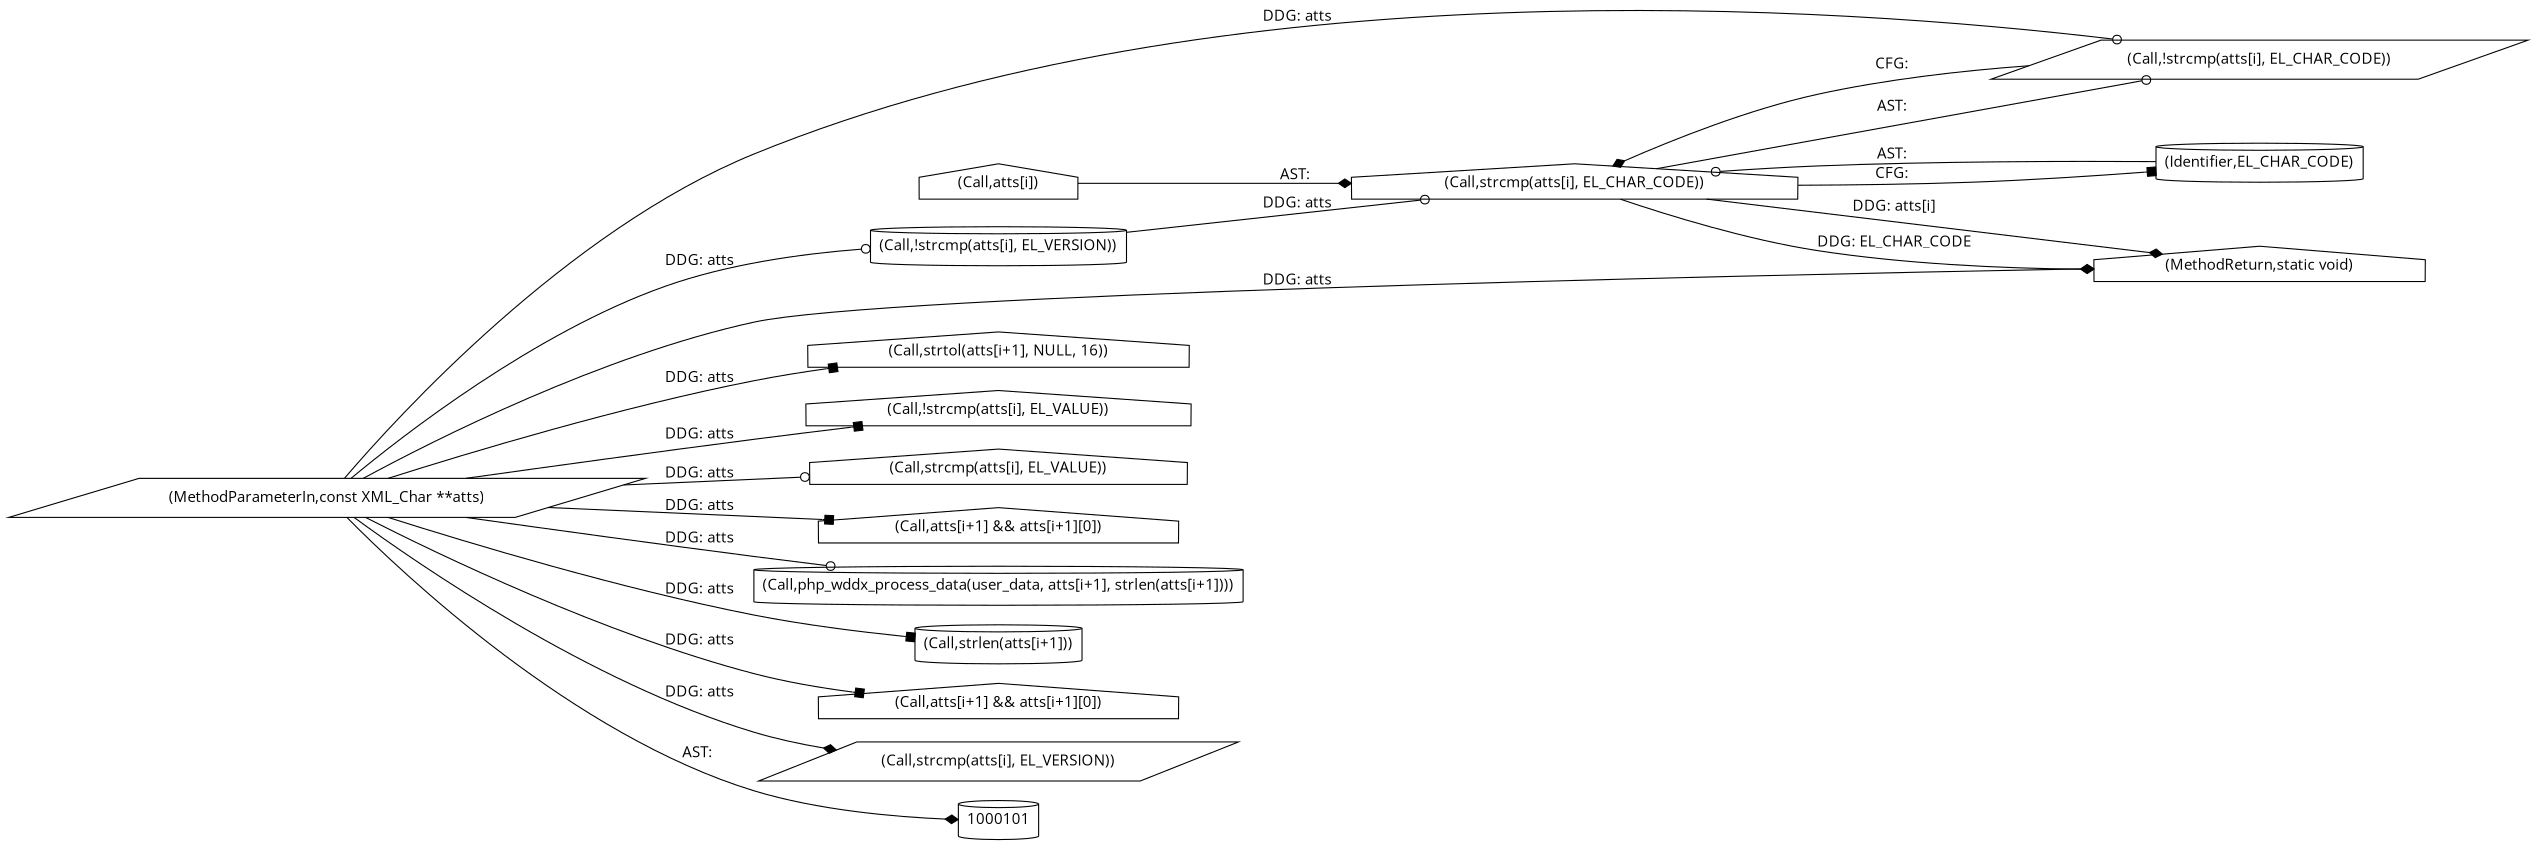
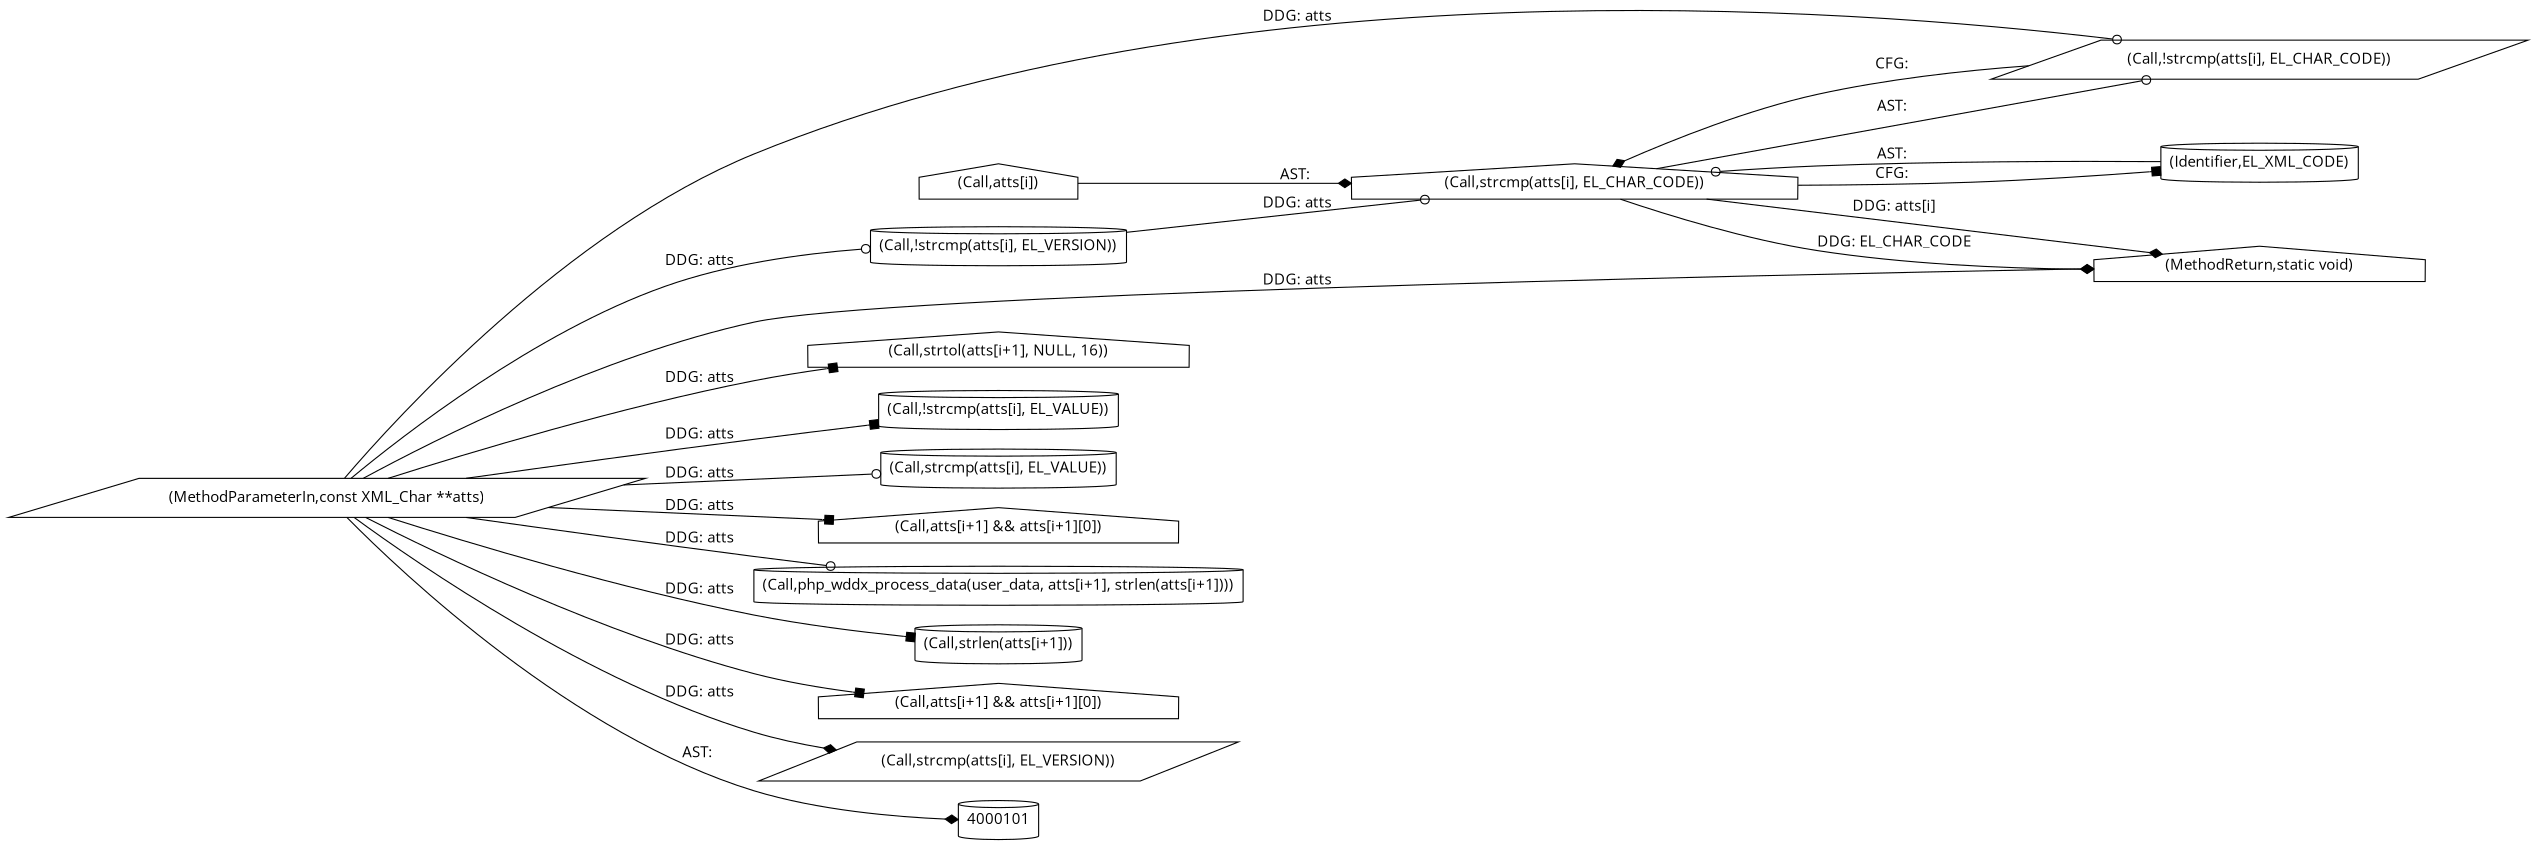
(2260, 163) -> (2260, 163)
(998, 410) -> (998, 410)
(998, 469) -> (998, 469)
(998, 820) -> (998, 820)
